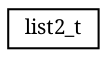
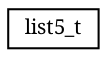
(53, 29) -> (53, 29)
